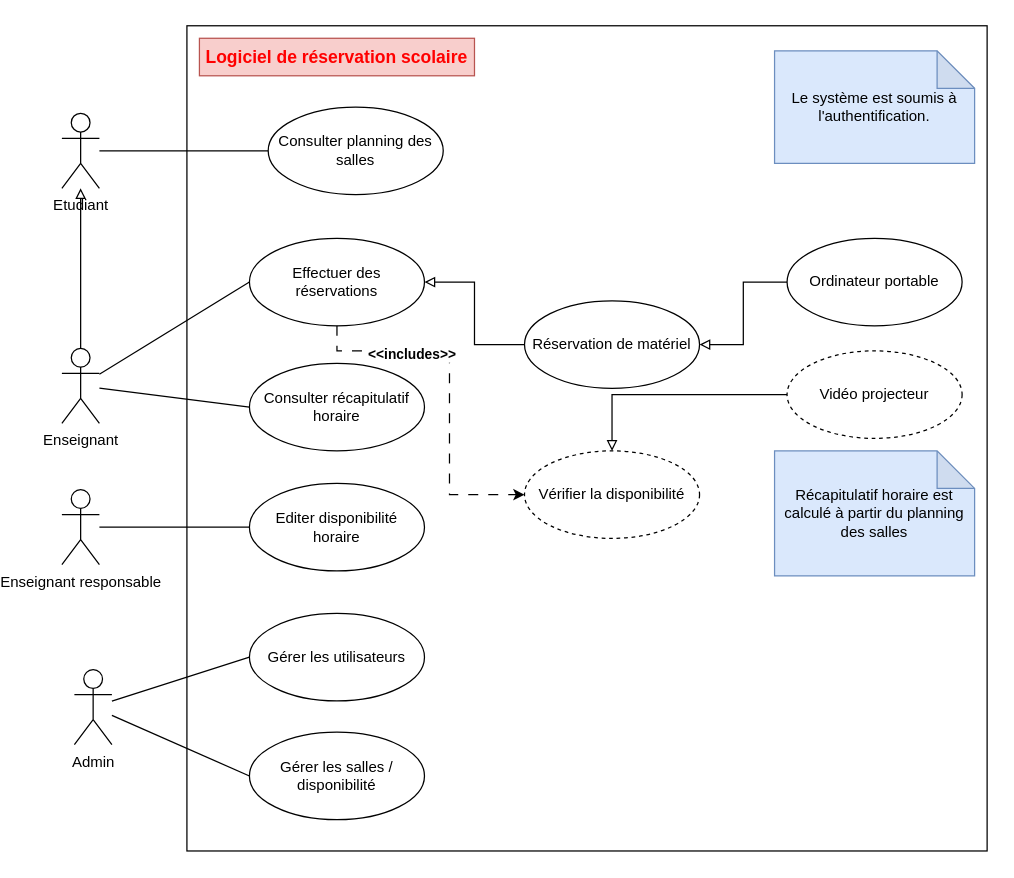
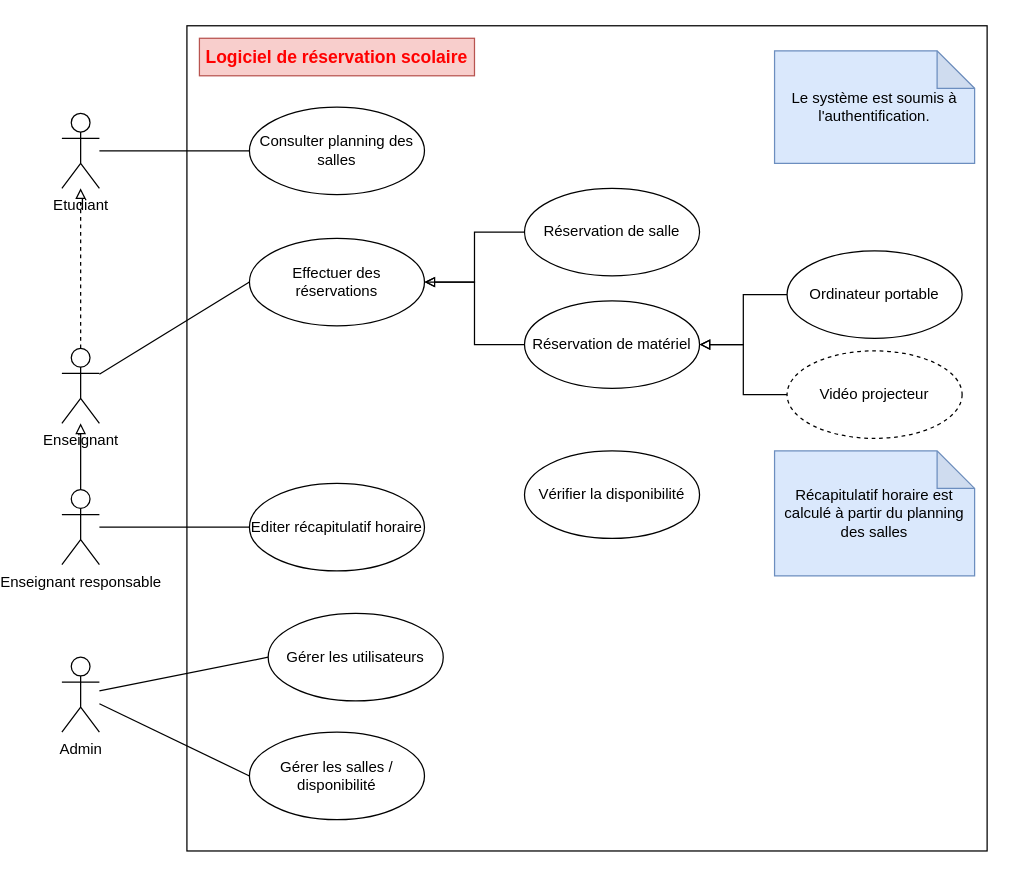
(356, 151) -> (337, 151)
none -> (476, 232)
none -> (612, 232)
(81, 272) -> (81, 272)
(874, 282) -> (874, 294)
(474, 283) -> (430, 282)
(656, 394) -> (743, 371)
(174, 397) -> none
(337, 407) -> none
none -> (81, 461)
(449, 465) -> none
(612, 494) -> (612, 494)
(337, 527) -> (337, 527)
(337, 657) -> (356, 657)
(93, 707) -> (81, 694)
